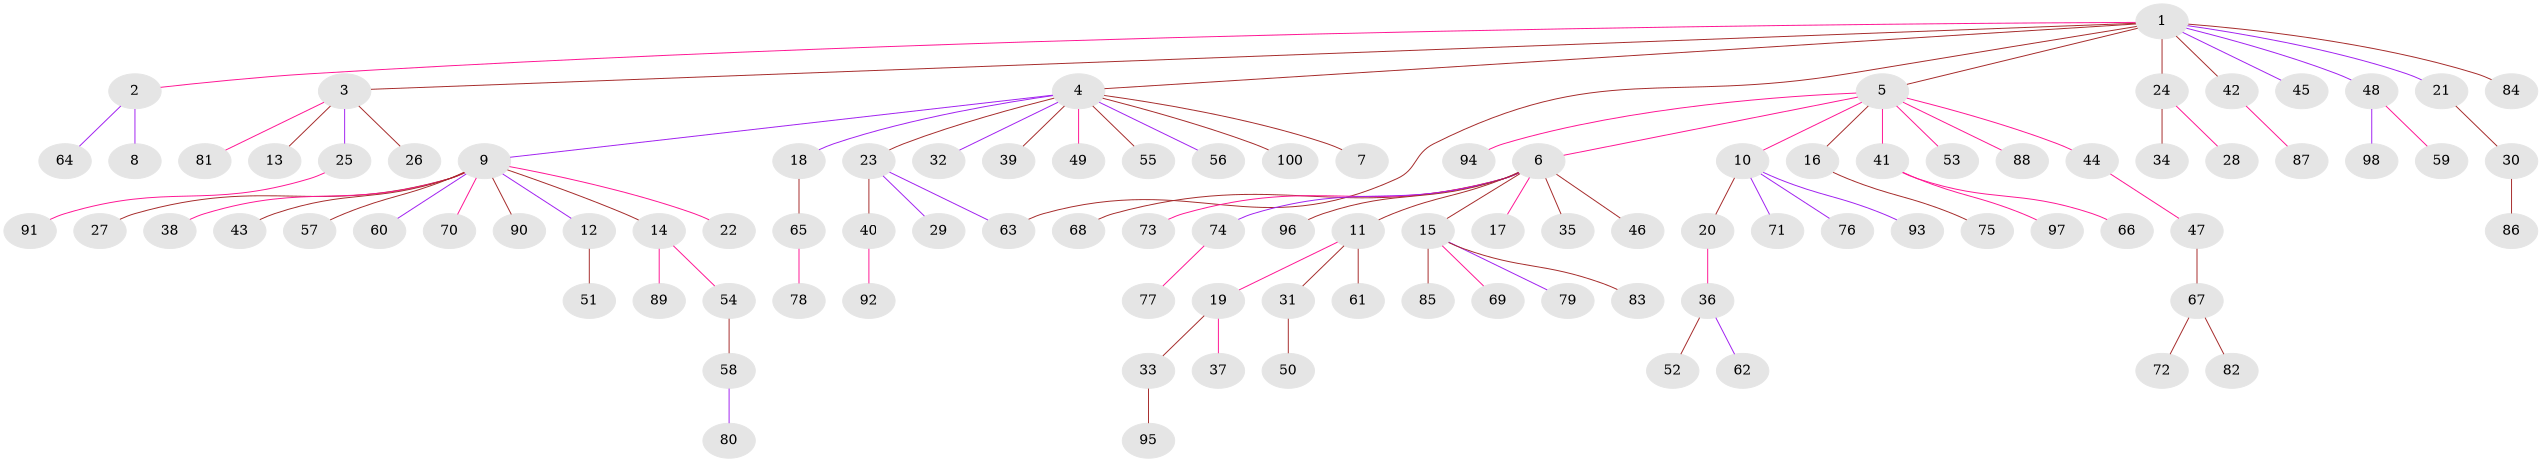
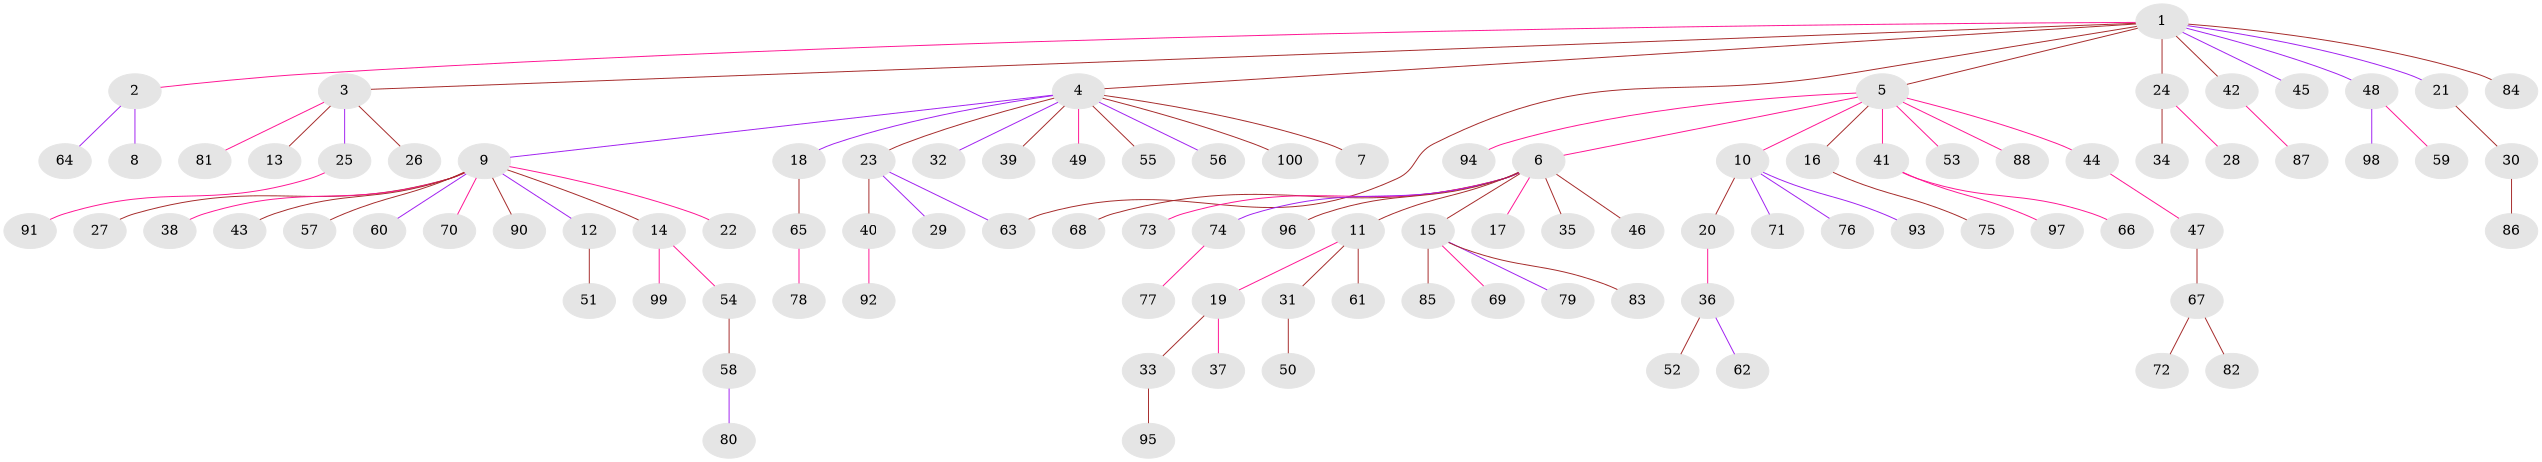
(659, 301) -> (659, 301)
